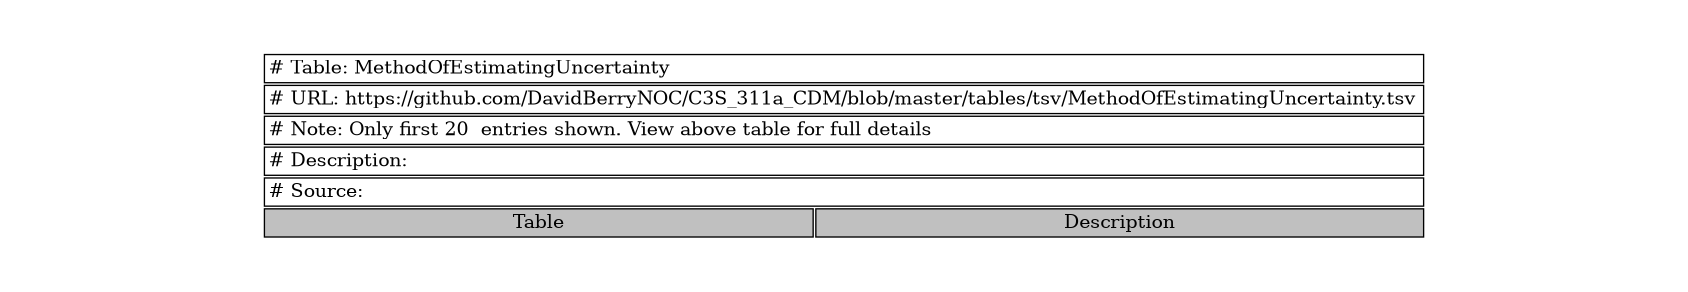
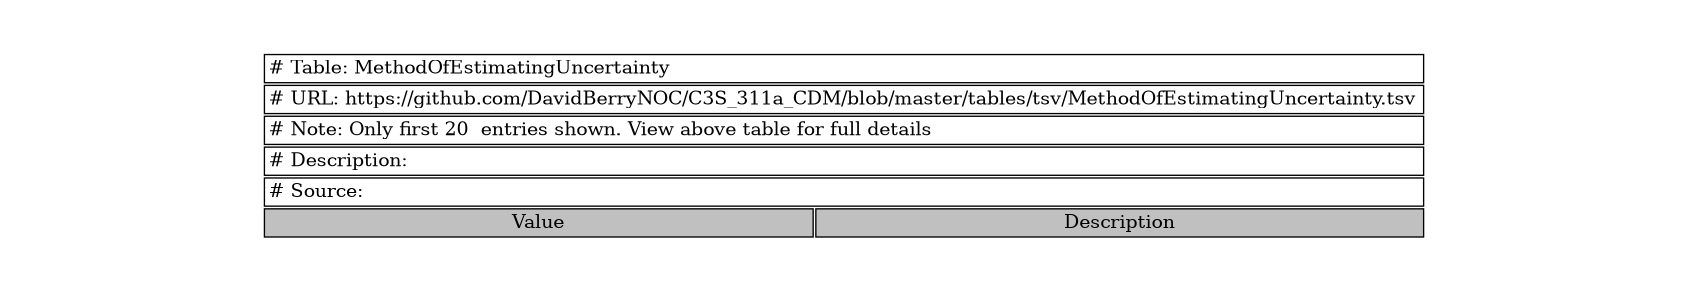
(539, 222) -> (539, 222)
